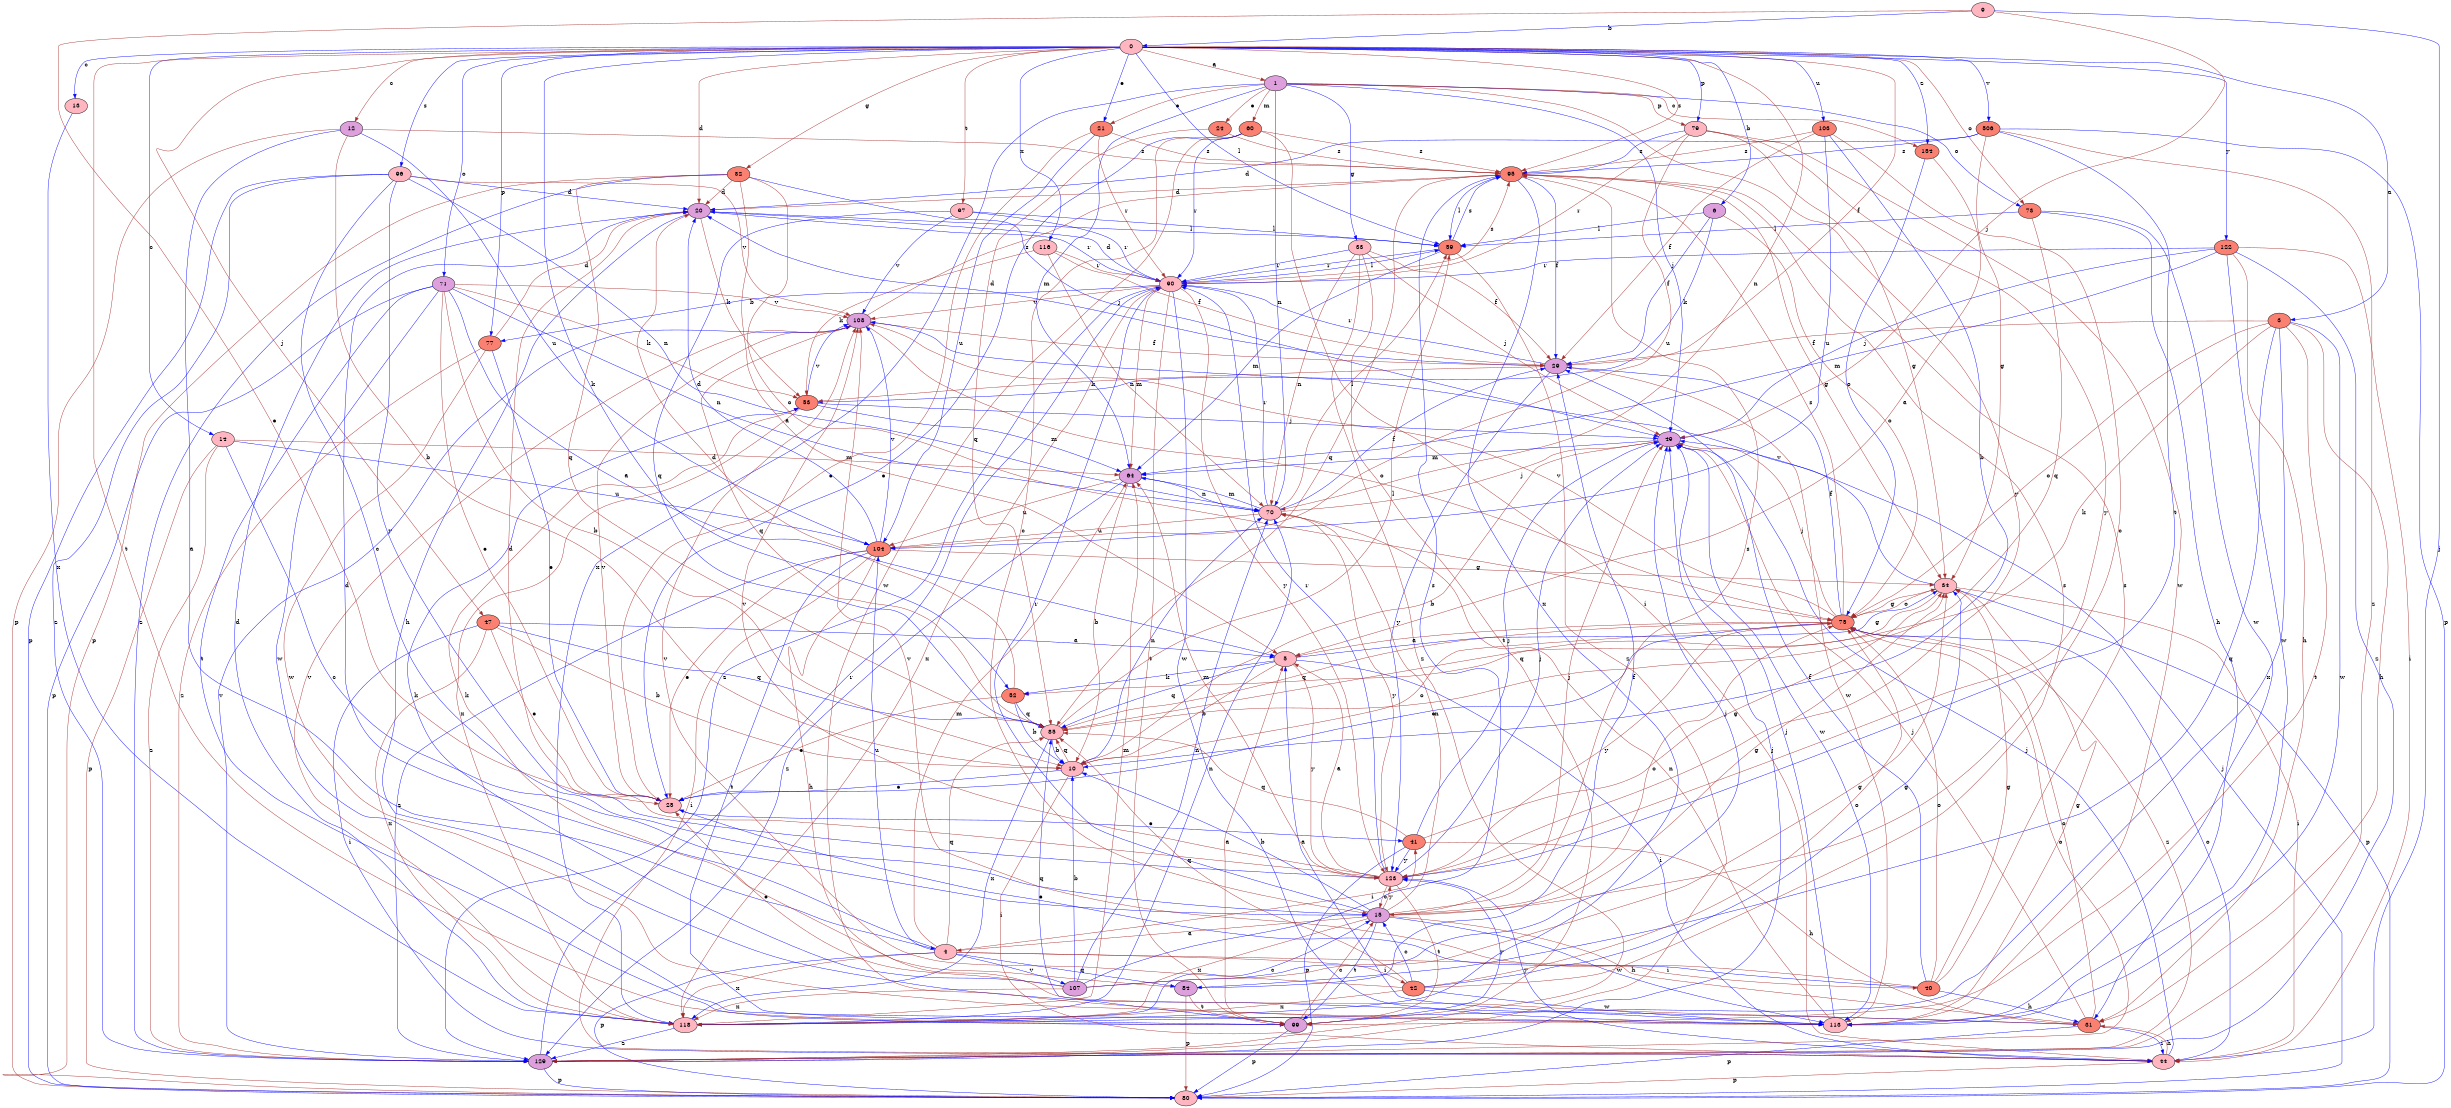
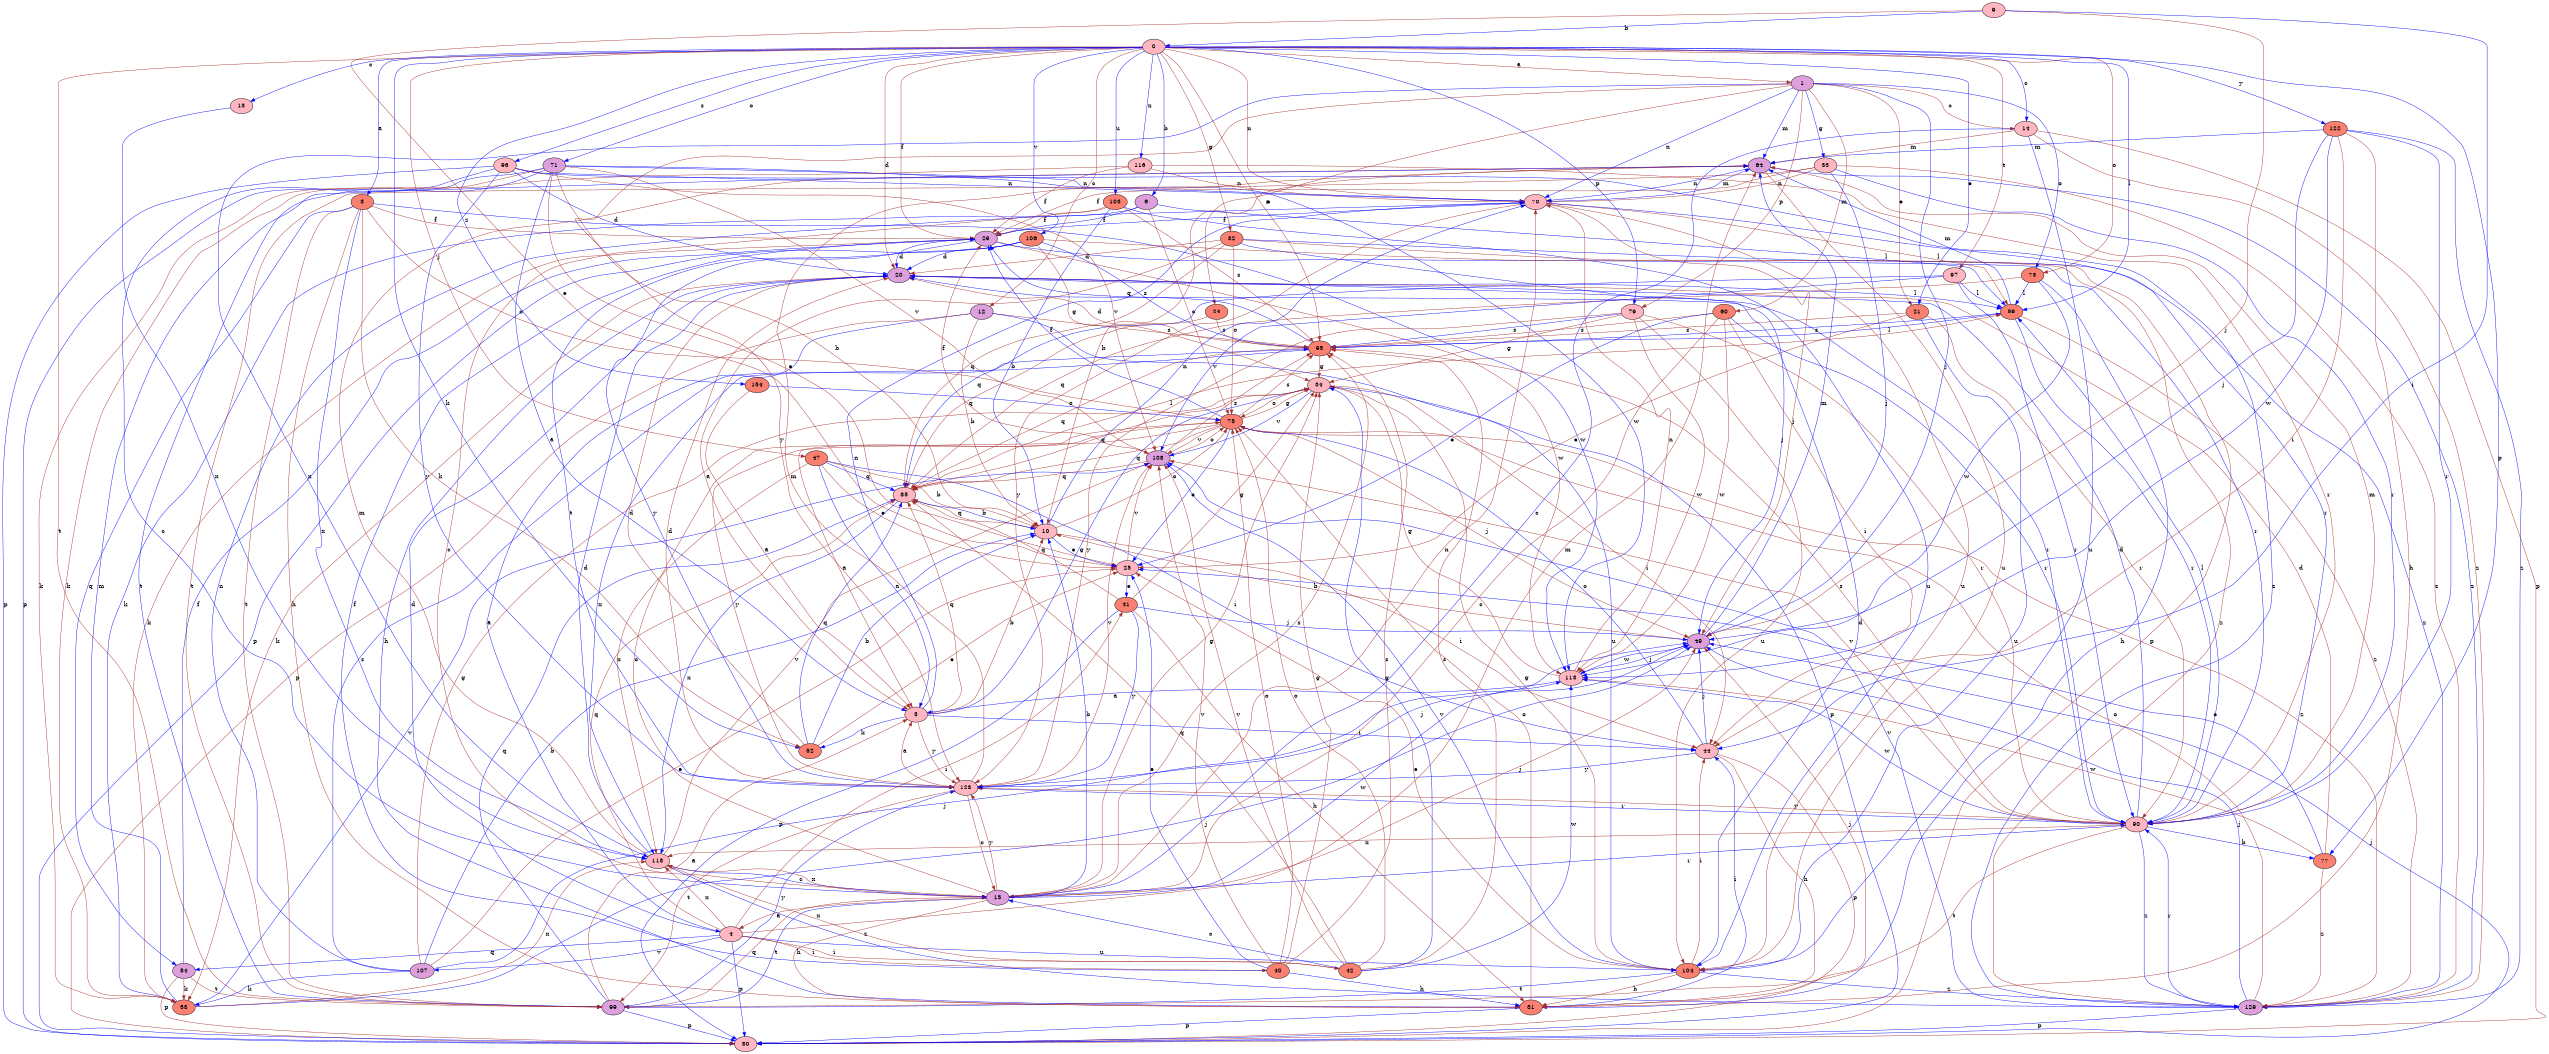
(1667, 105) -> (1917, 92)
(1988, 129) -> (1031, 239)
(1557, 266) -> (1129, 294)
(1506, 352) -> (1884, 434)
(2440, 549) -> (2413, 385)
(1168, 689) -> (951, 617)
(1133, 950) -> (1005, 330)
(1341, 970) -> (754, 953)
(888, 992) -> none
